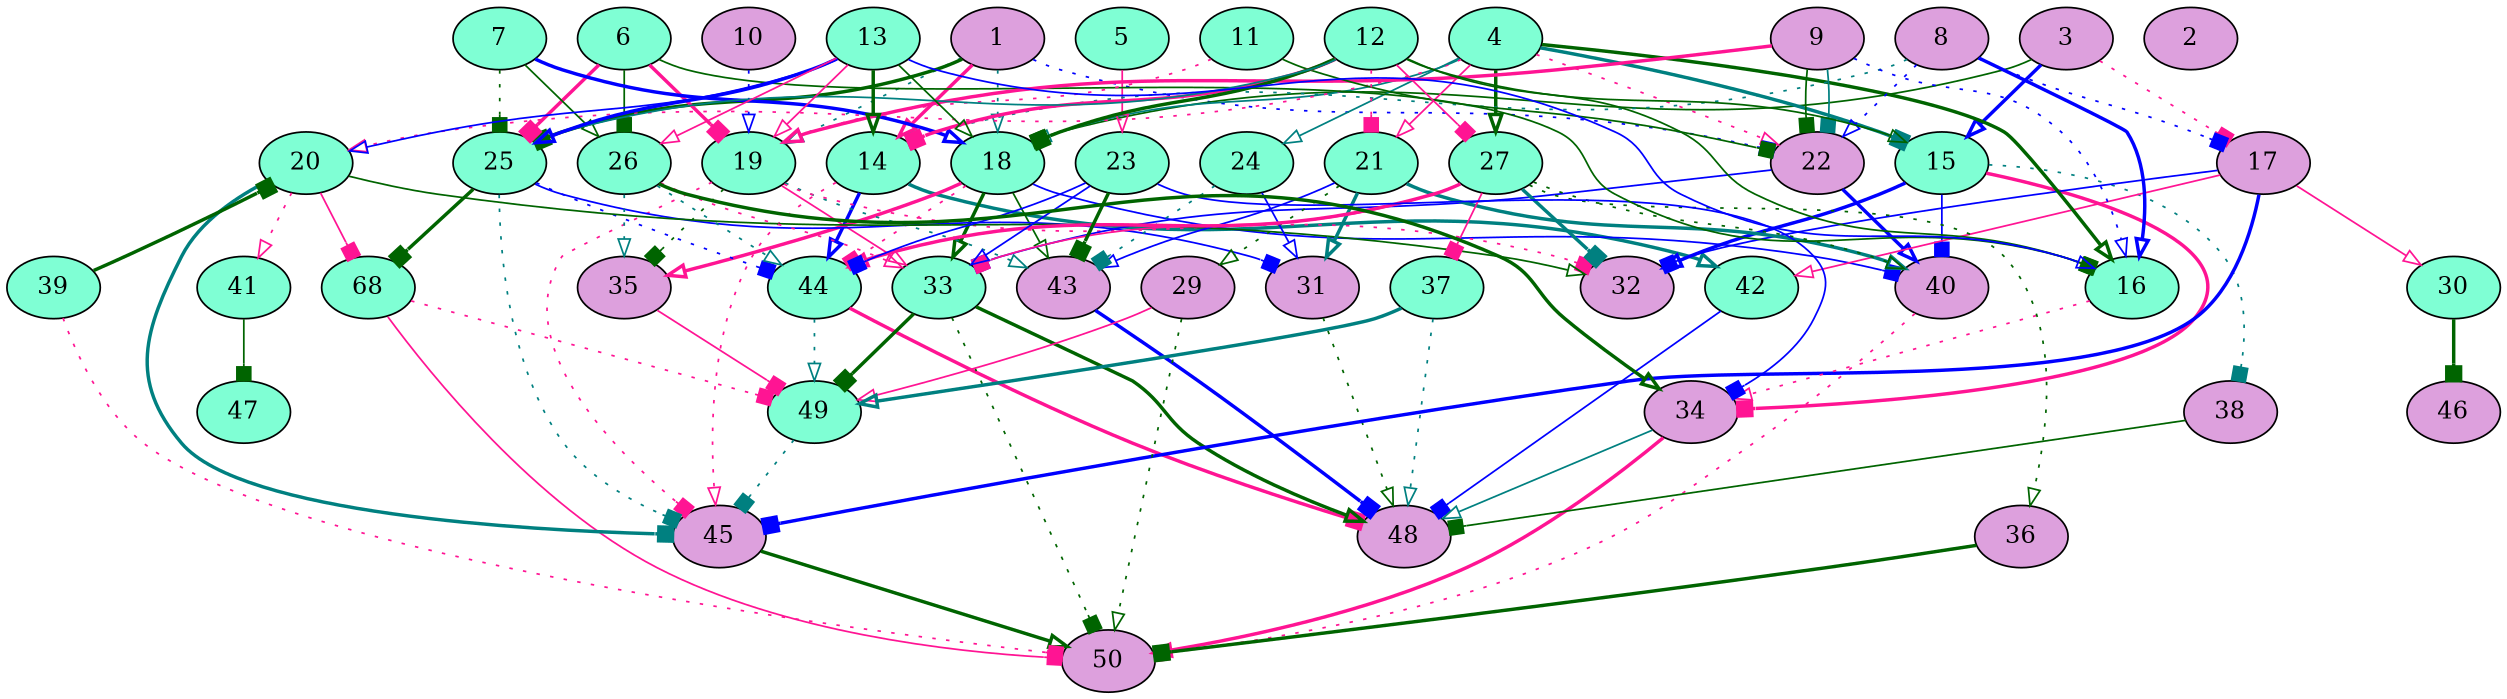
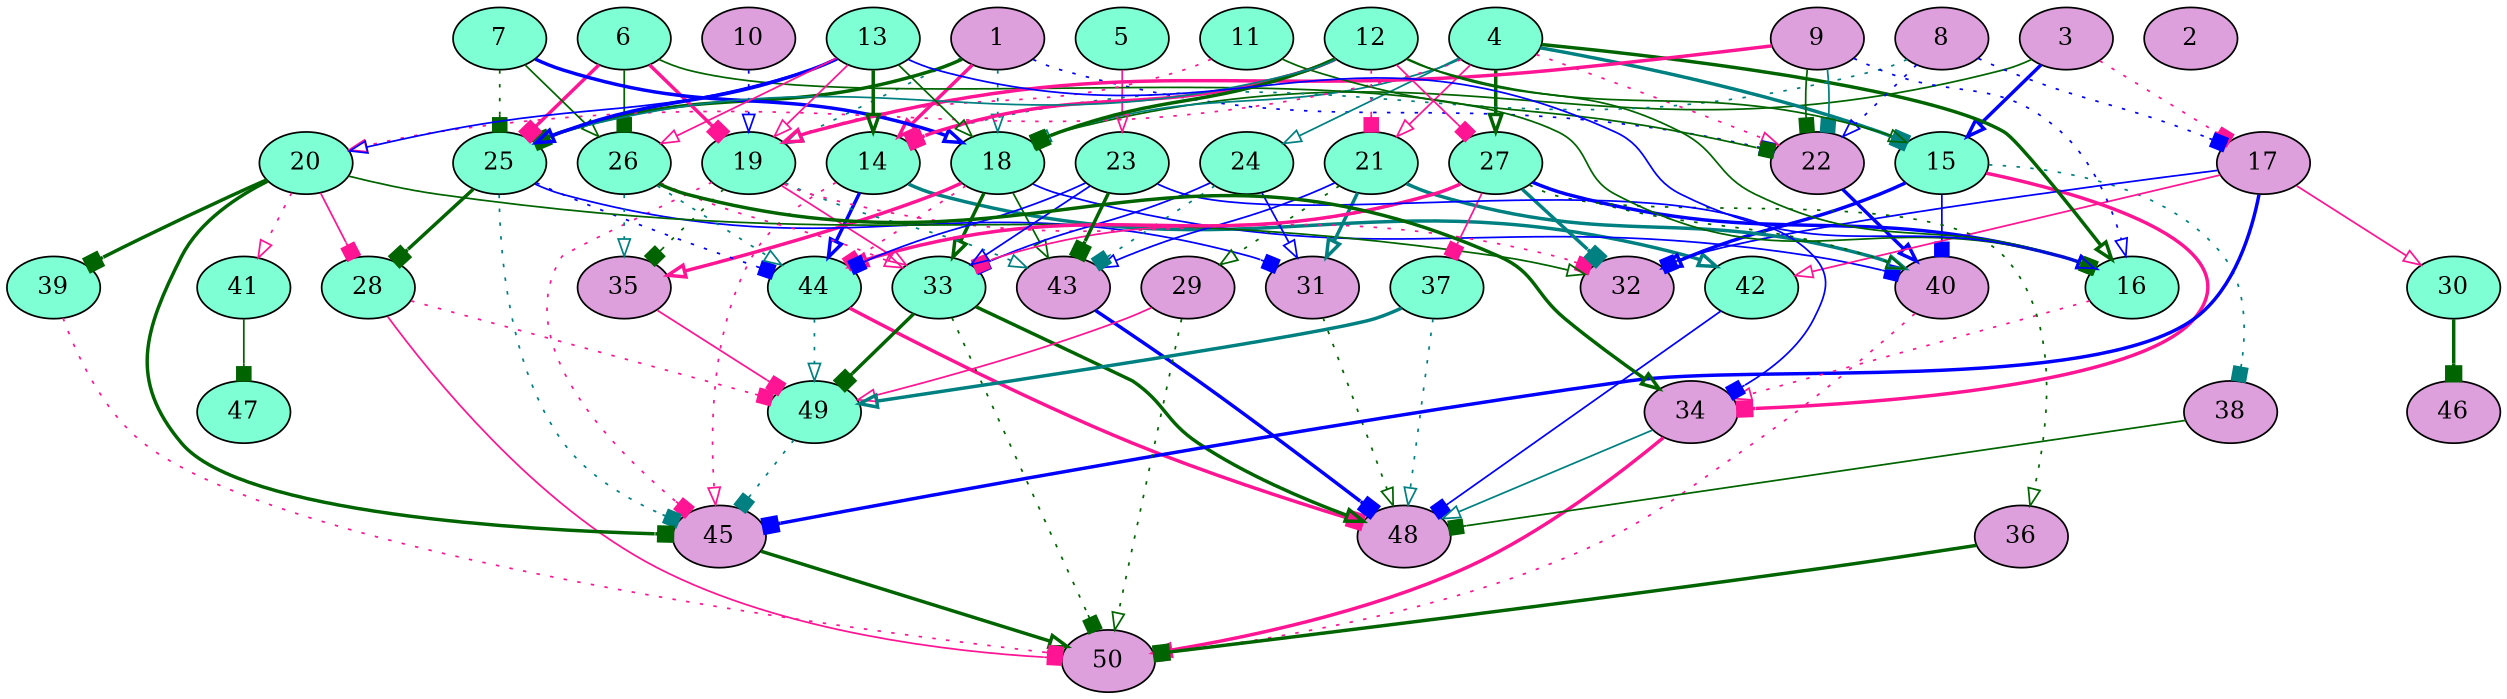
(2103, 119) -> (1805, 225)
(1380, 207) -> (1101, 223)
(176, 233) -> (184, 218)
(368, 288) -> (368, 288)
(255, 484) -> (255, 484)
